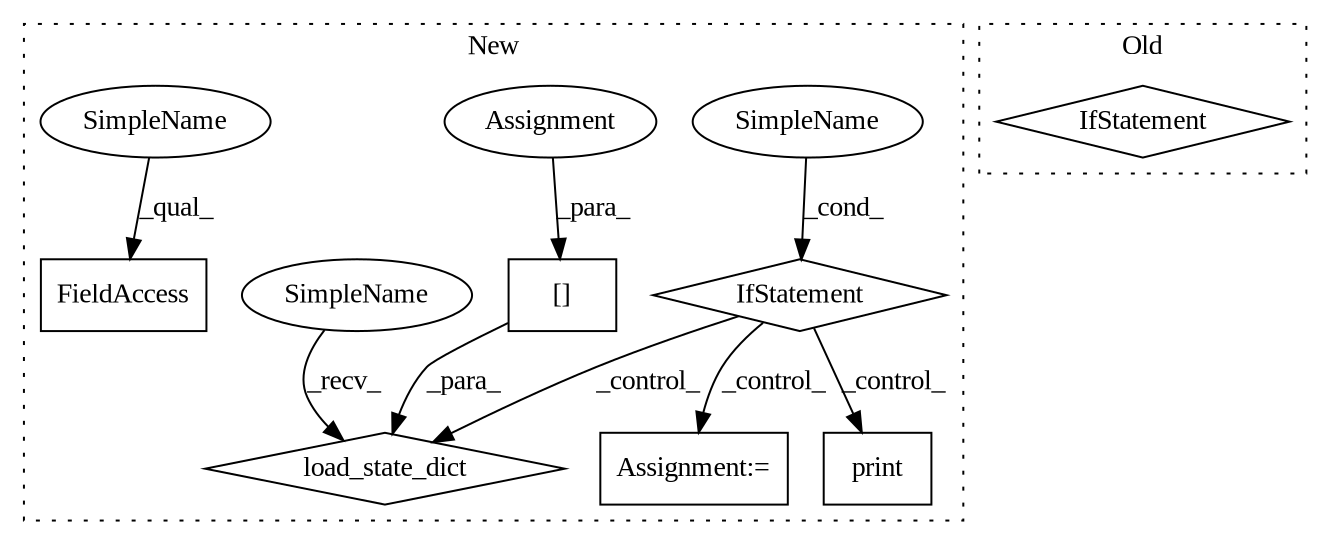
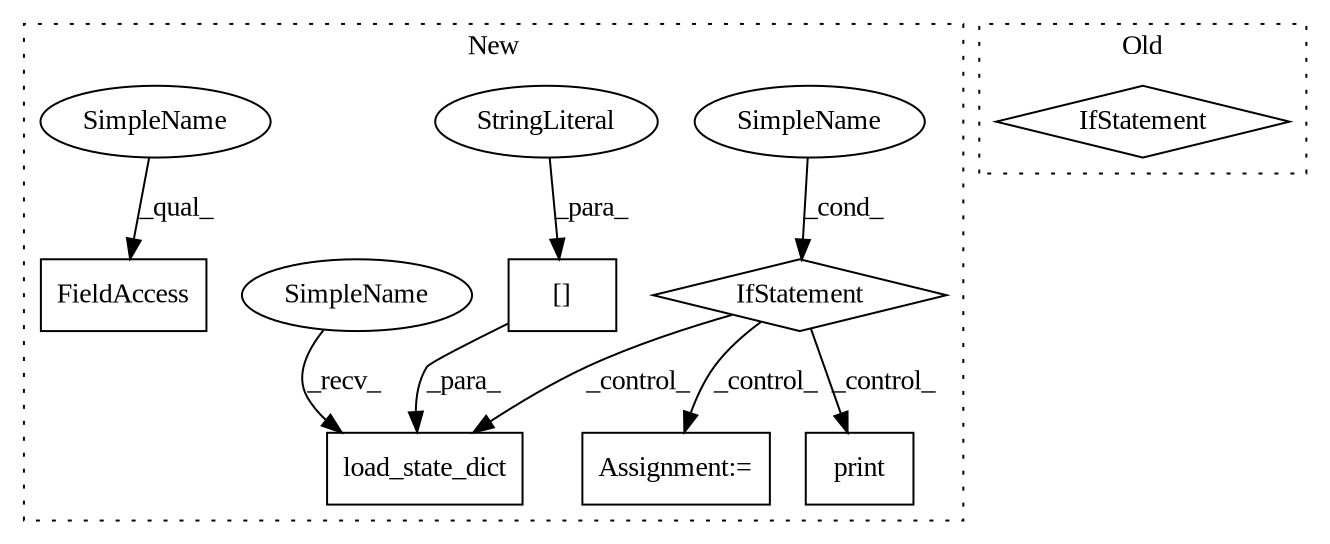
(550, 122) -> (546, 122)
(385, 469) -> (425, 469)
